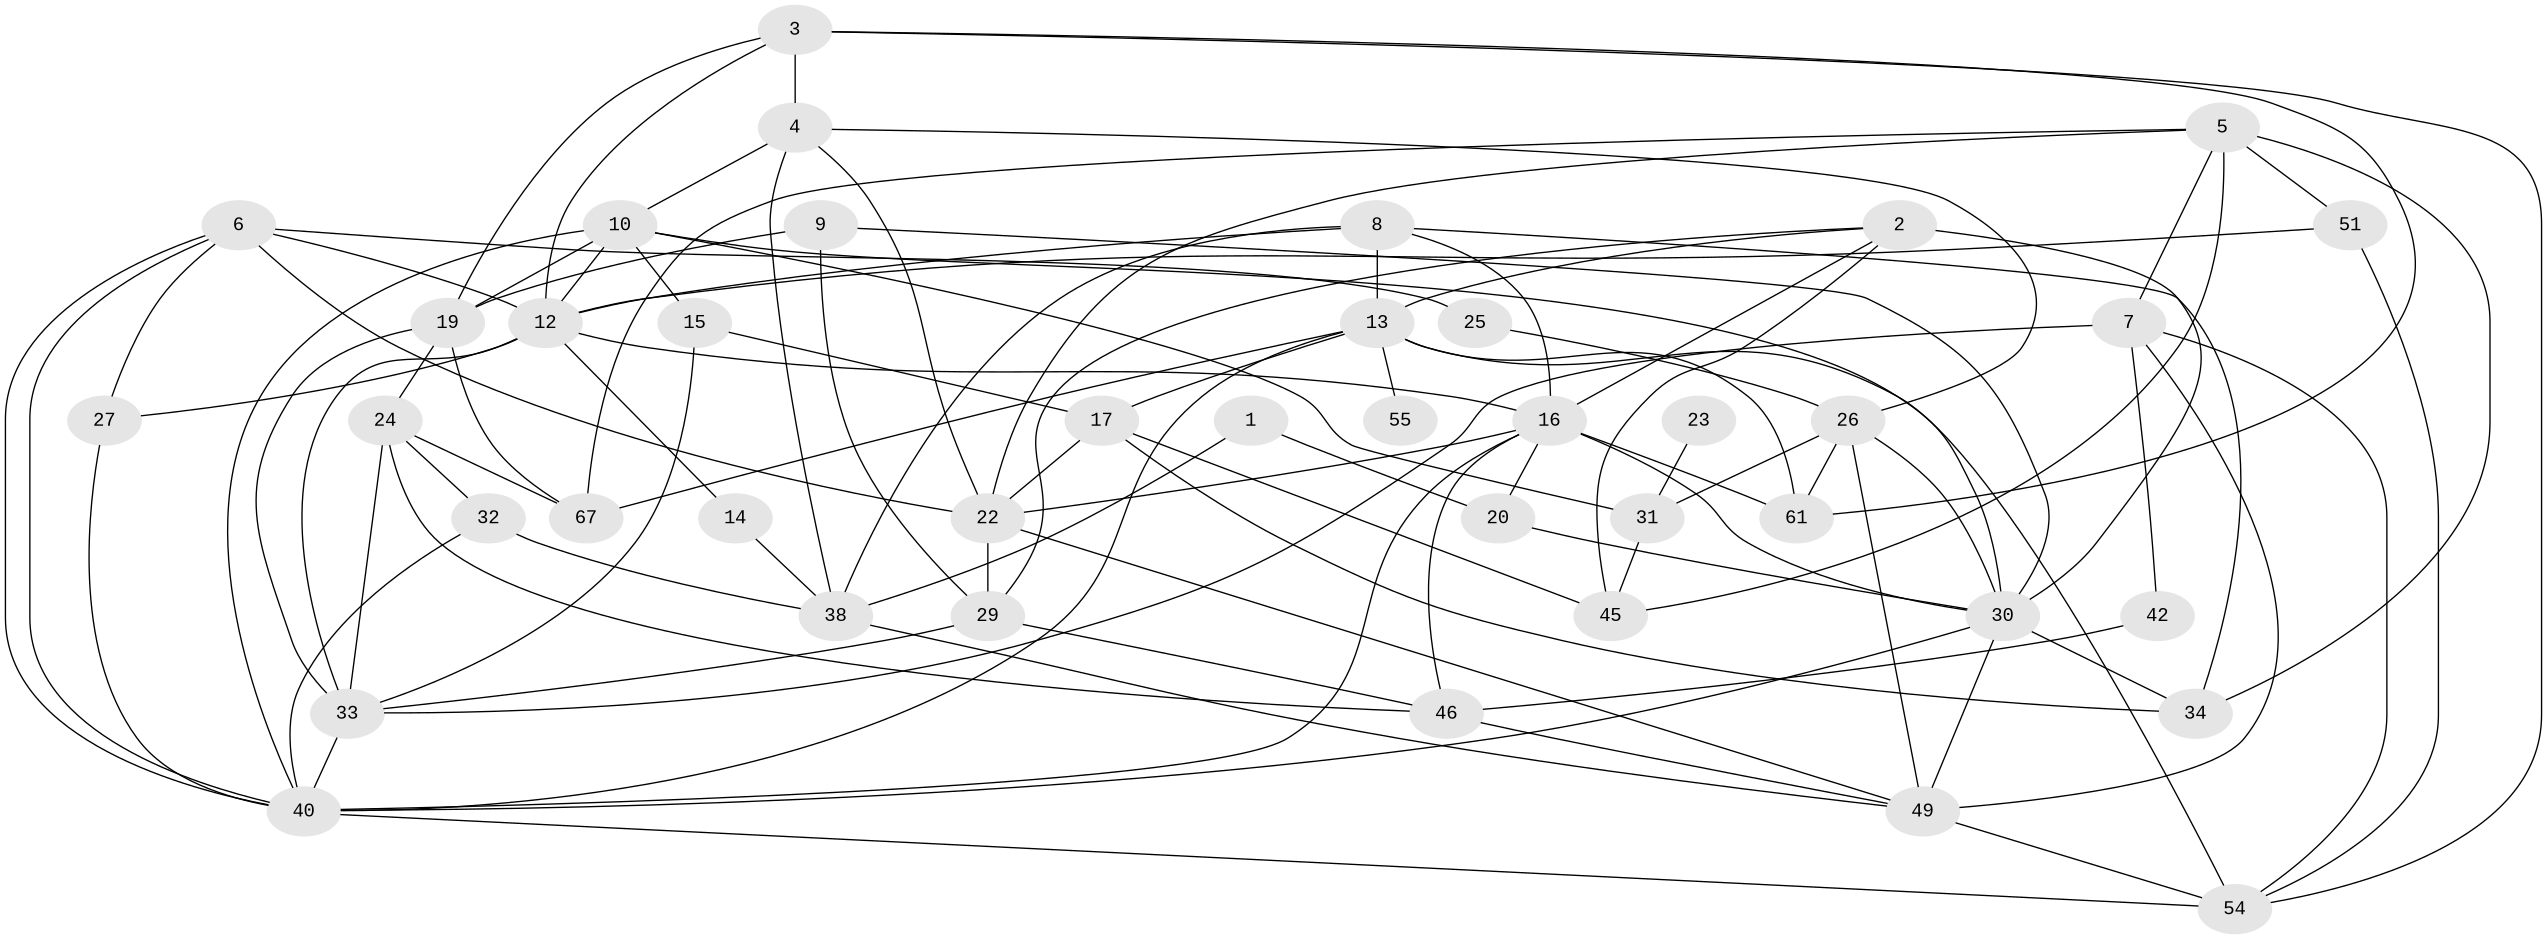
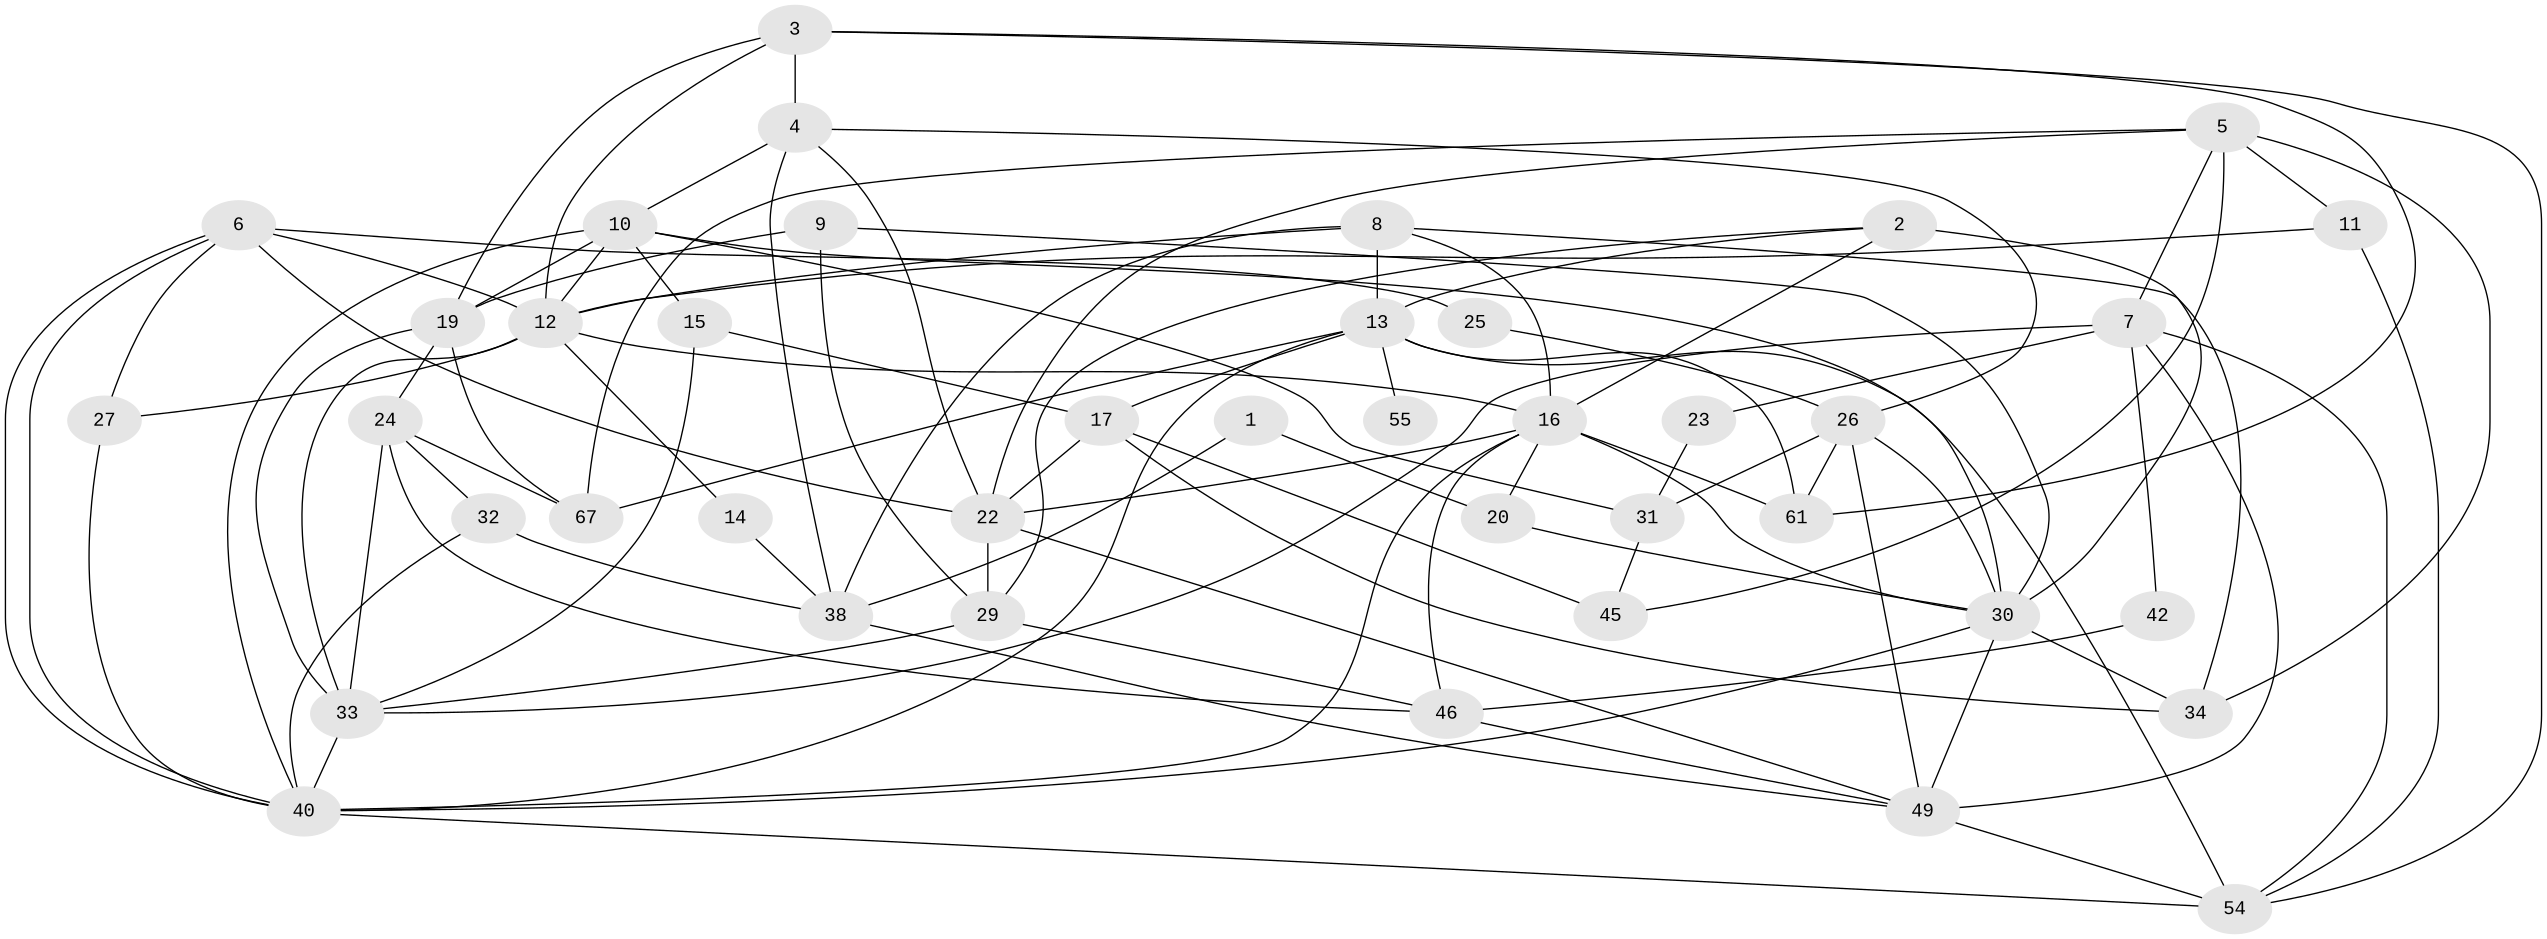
(2350, 225) -> (2350, 225)
none -> (1914, 371)
(1675, 377) -> none
